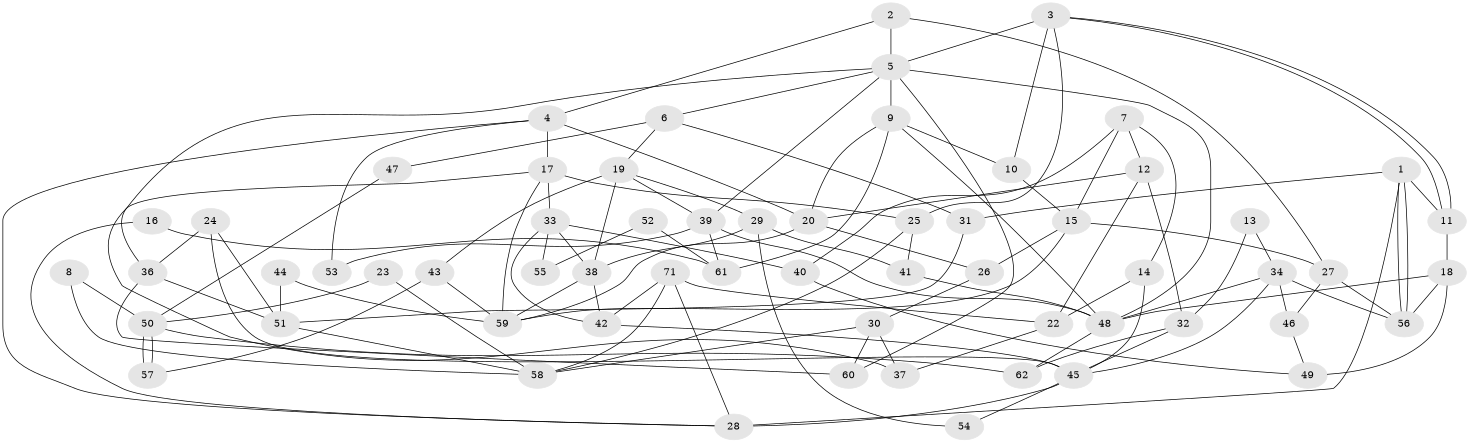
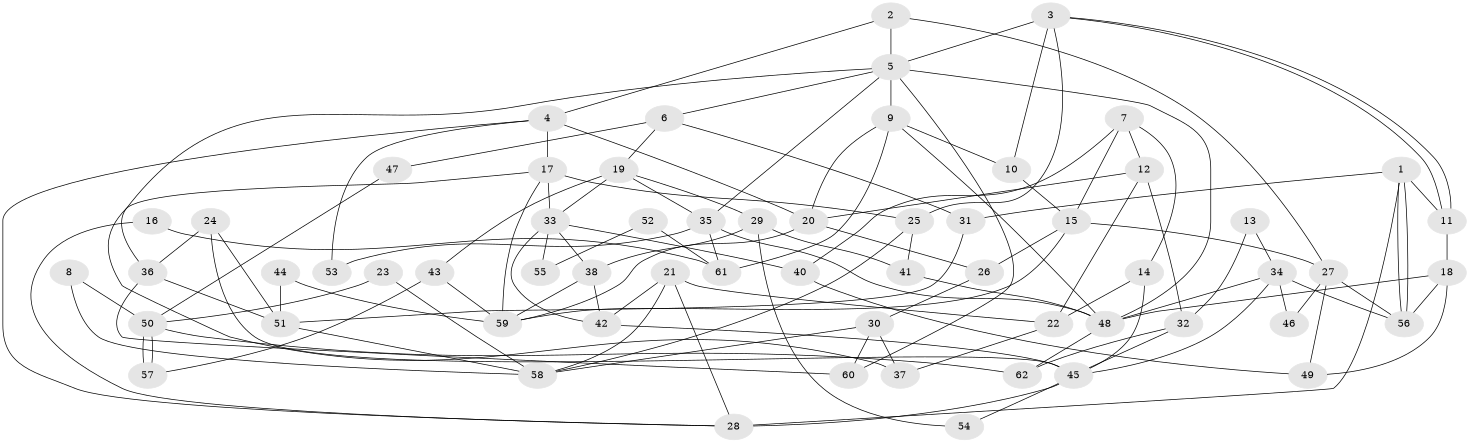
(605, 221) -> (585, 196)
(706, 221) -> (706, 221)
(670, 273) -> (670, 273)
(1299, 350) -> (1318, 324)
